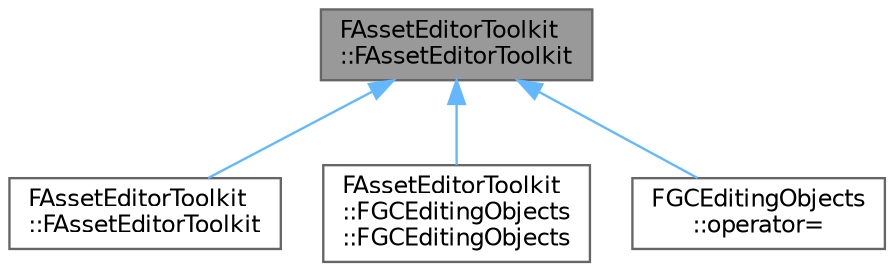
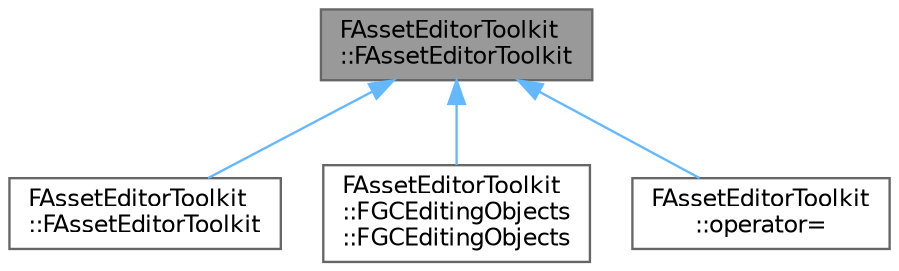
(759, 214) -> (761, 214)
